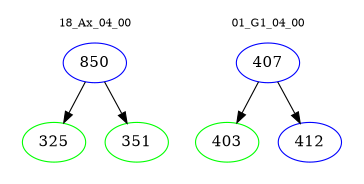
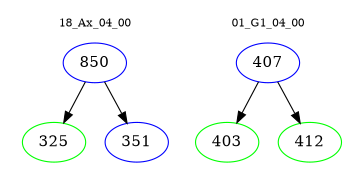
(137, 142) -> (137, 142)
(310, 142) -> (310, 142)
